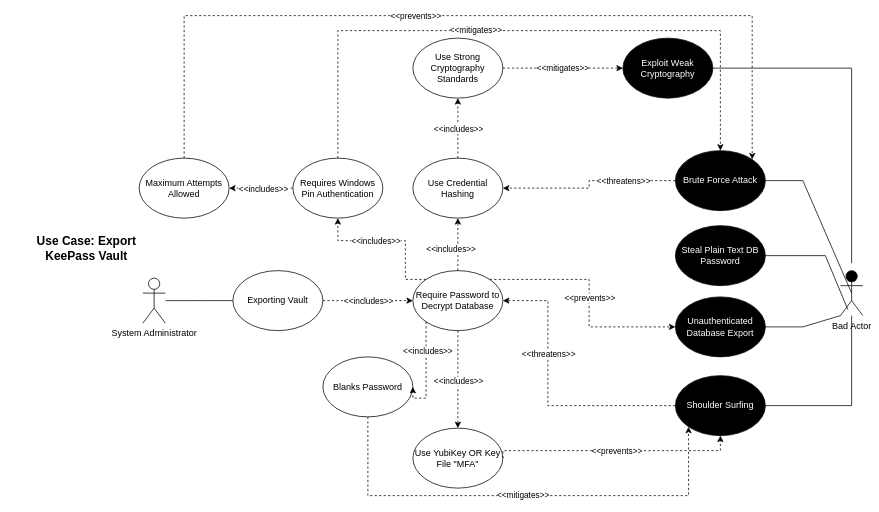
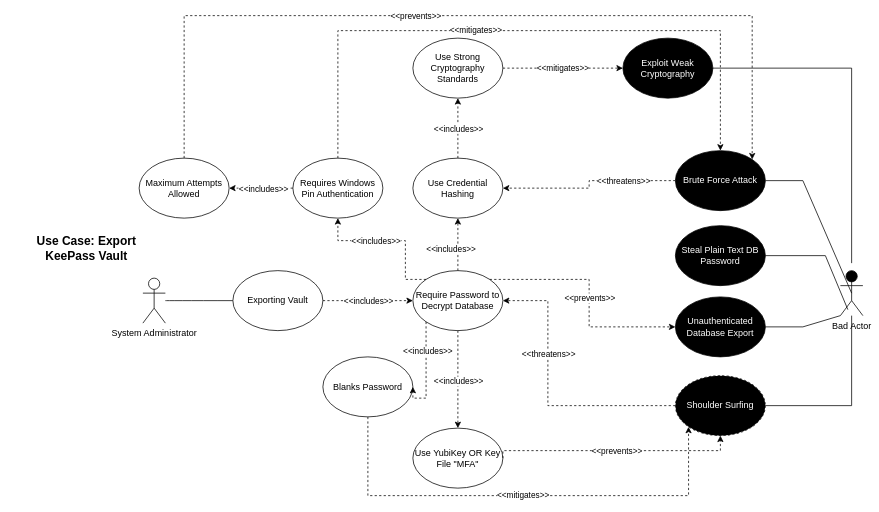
(720, 405) -> (720, 405)
